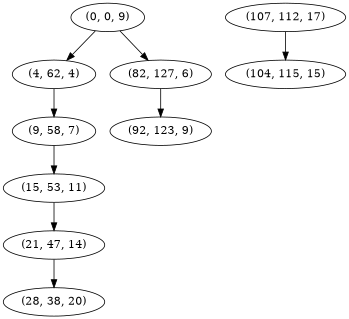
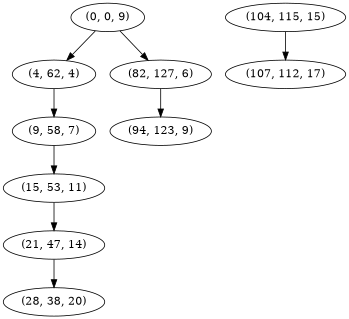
(286, 42) -> (286, 42)
(161, 131) -> (161, 131)
